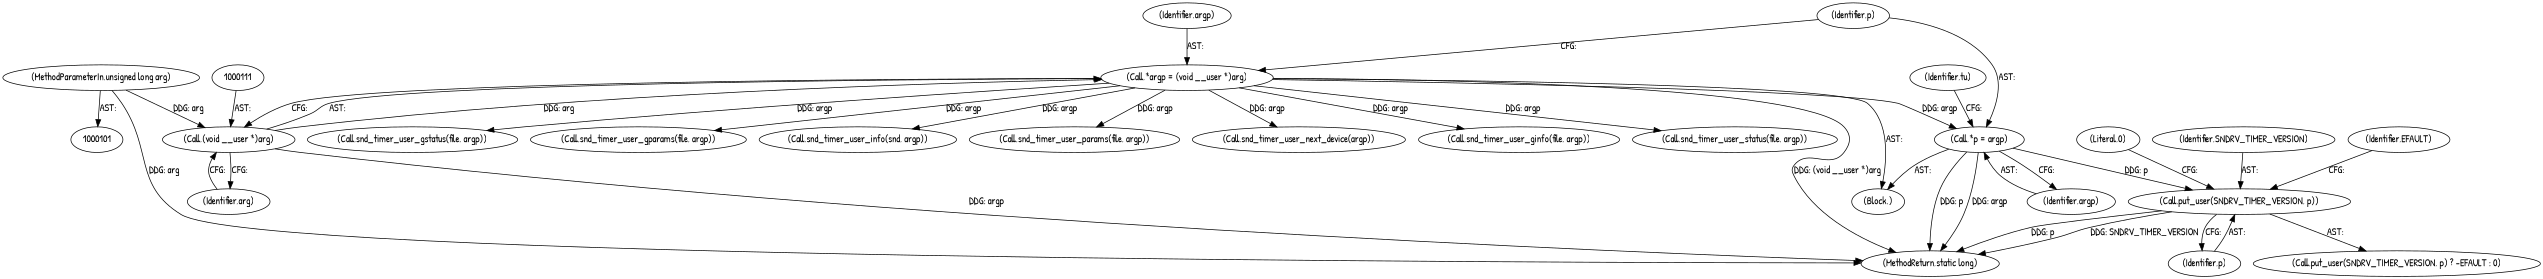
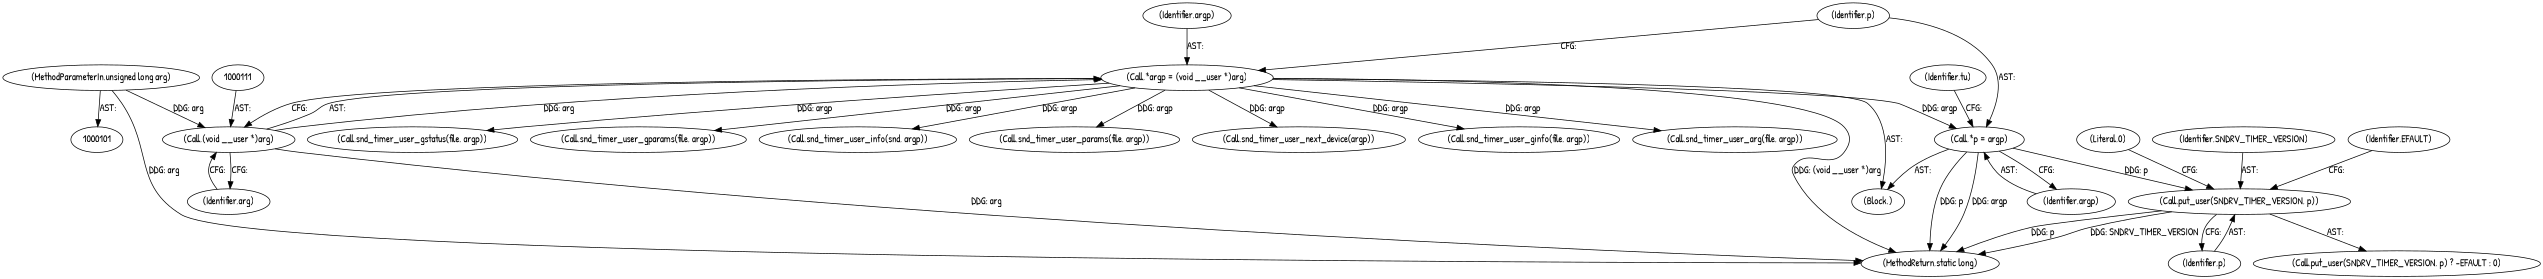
(1735, 140) -> (1735, 140)
(986, 202) -> (986, 202)
